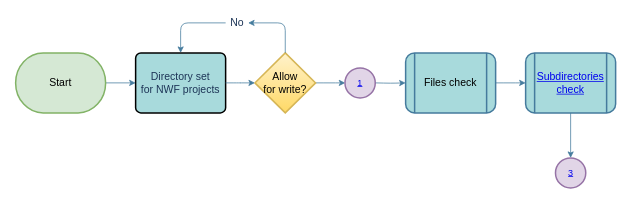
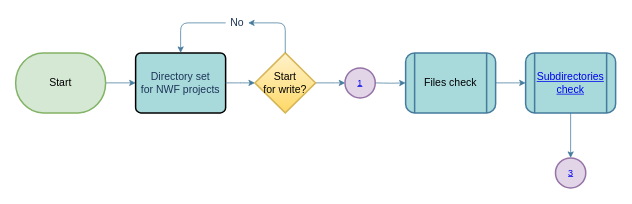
(285, 83) -> (285, 83)
